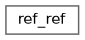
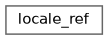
(42, 20) -> (54, 20)
